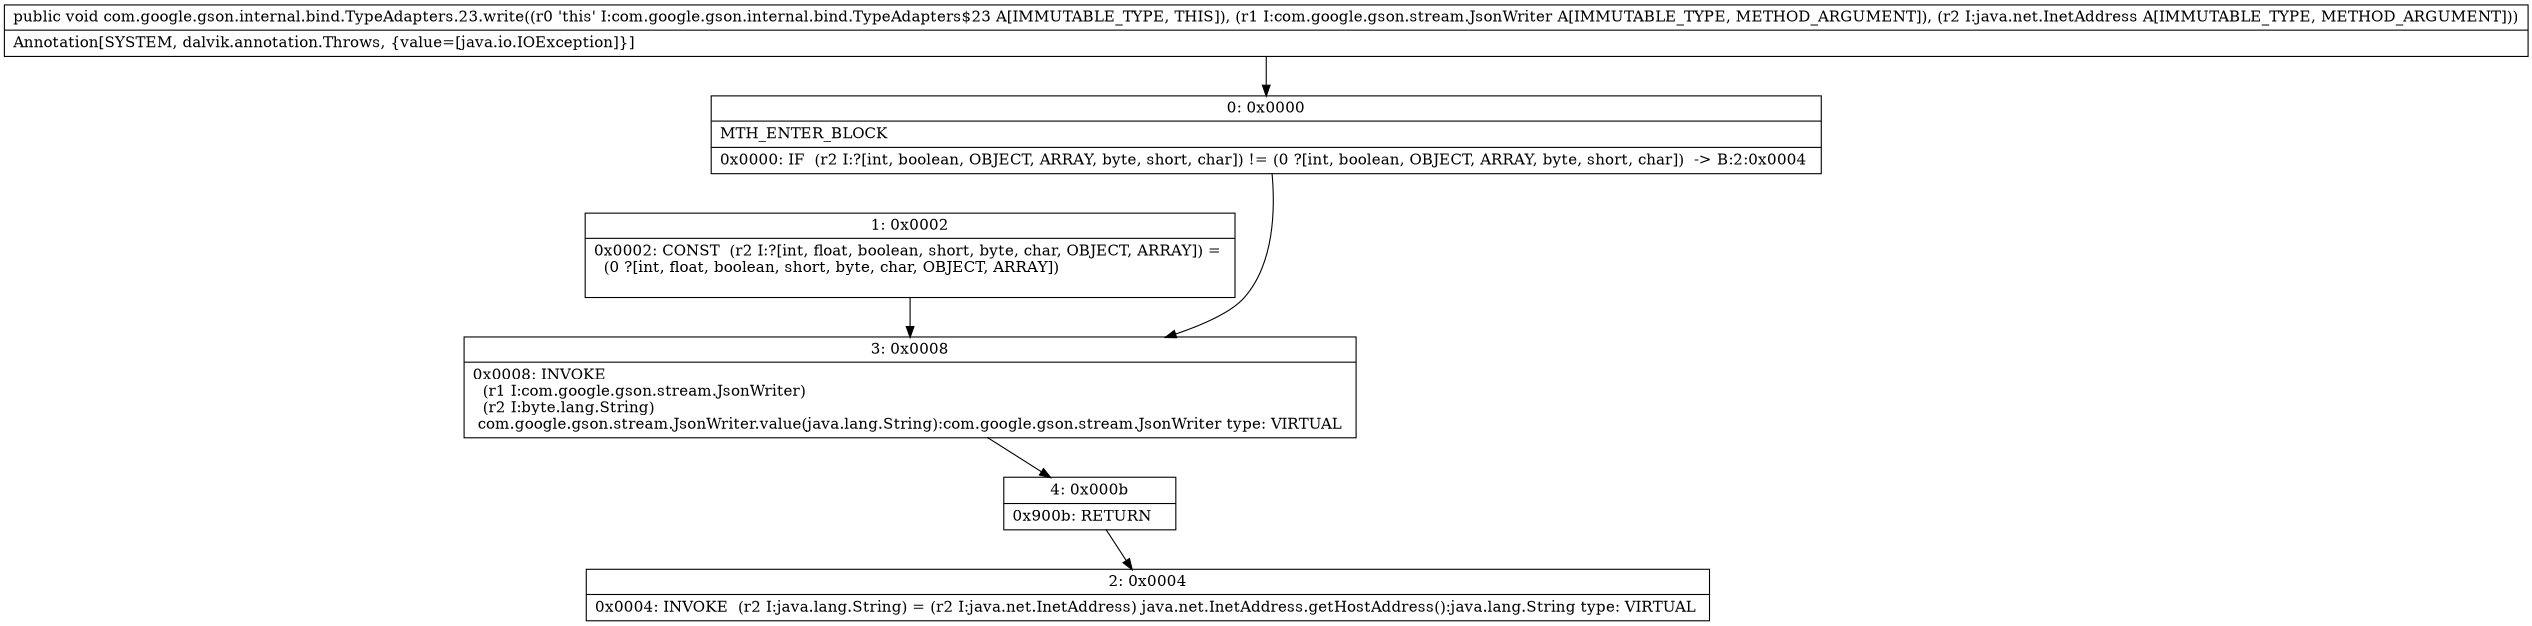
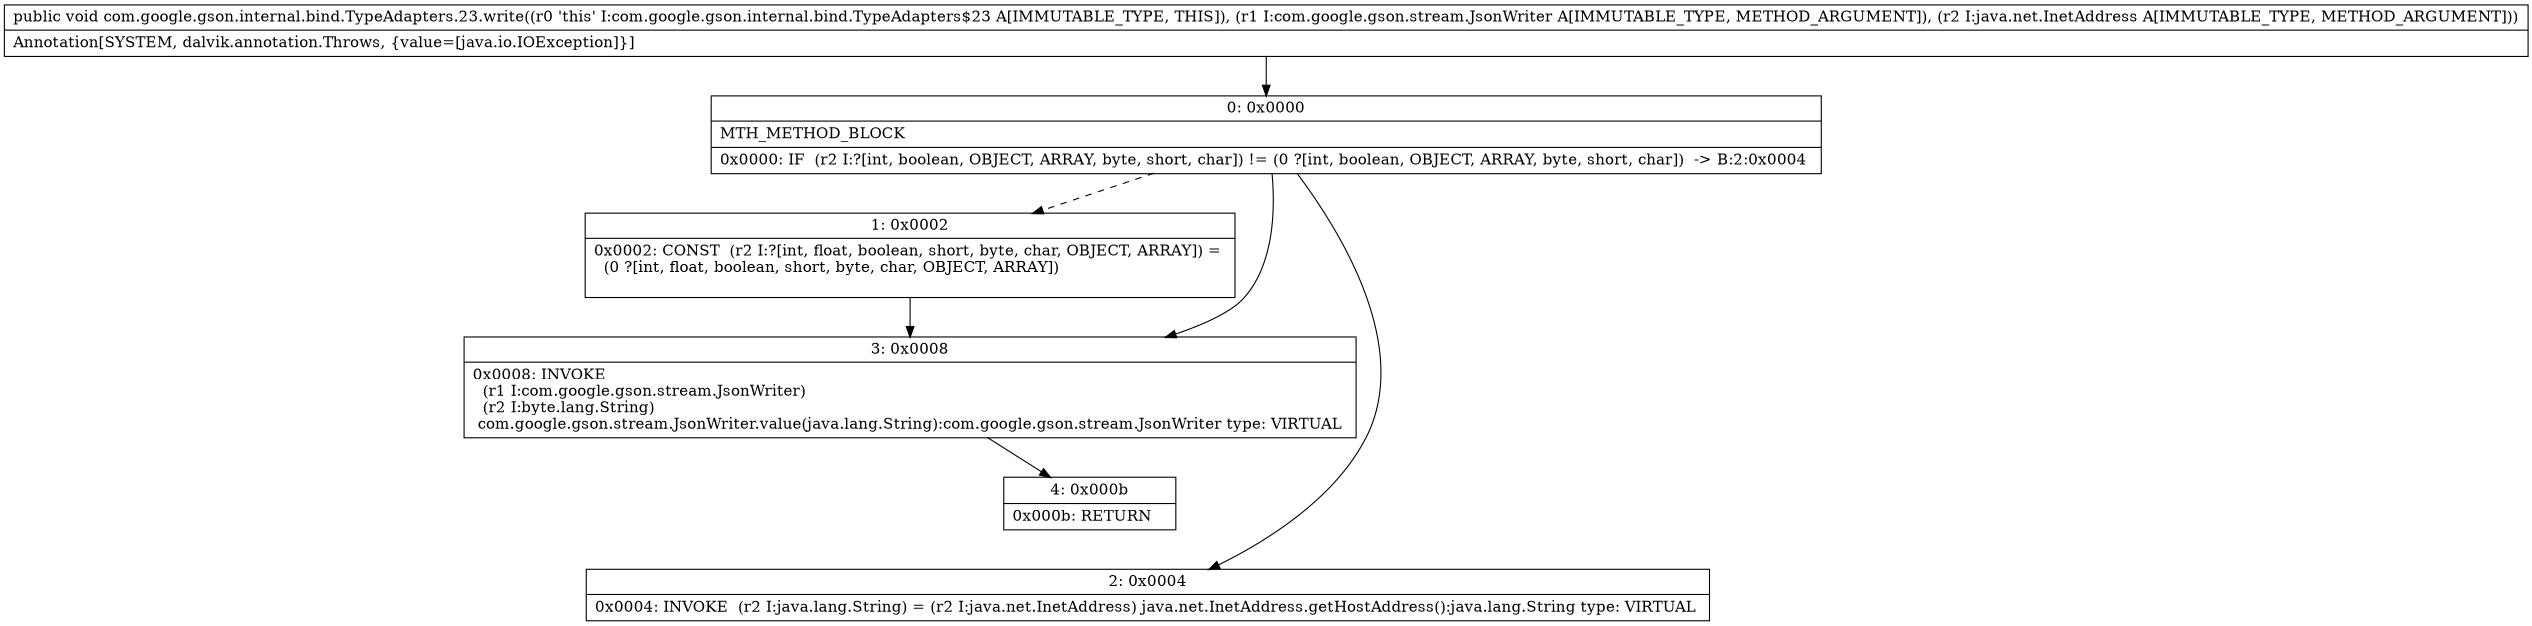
(804, 134) -> (813, 134)
none -> (1098, 192)
(1090, 516) -> (1090, 516)
(1116, 545) -> (1379, 395)
